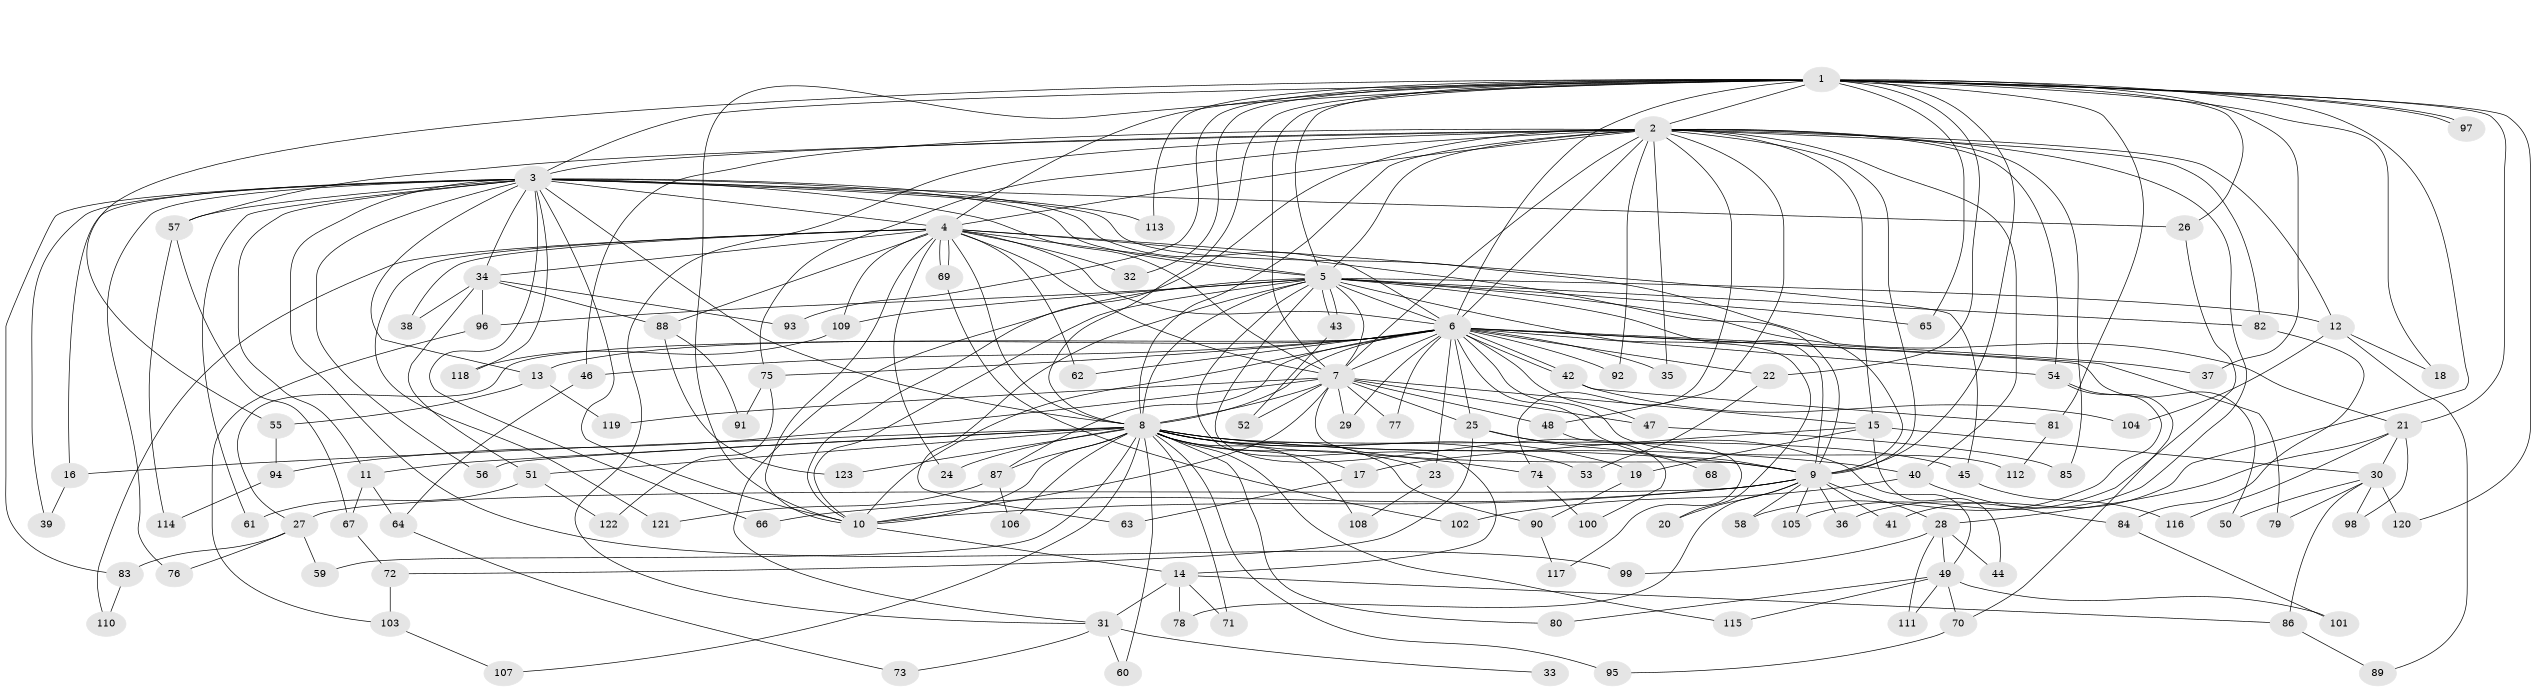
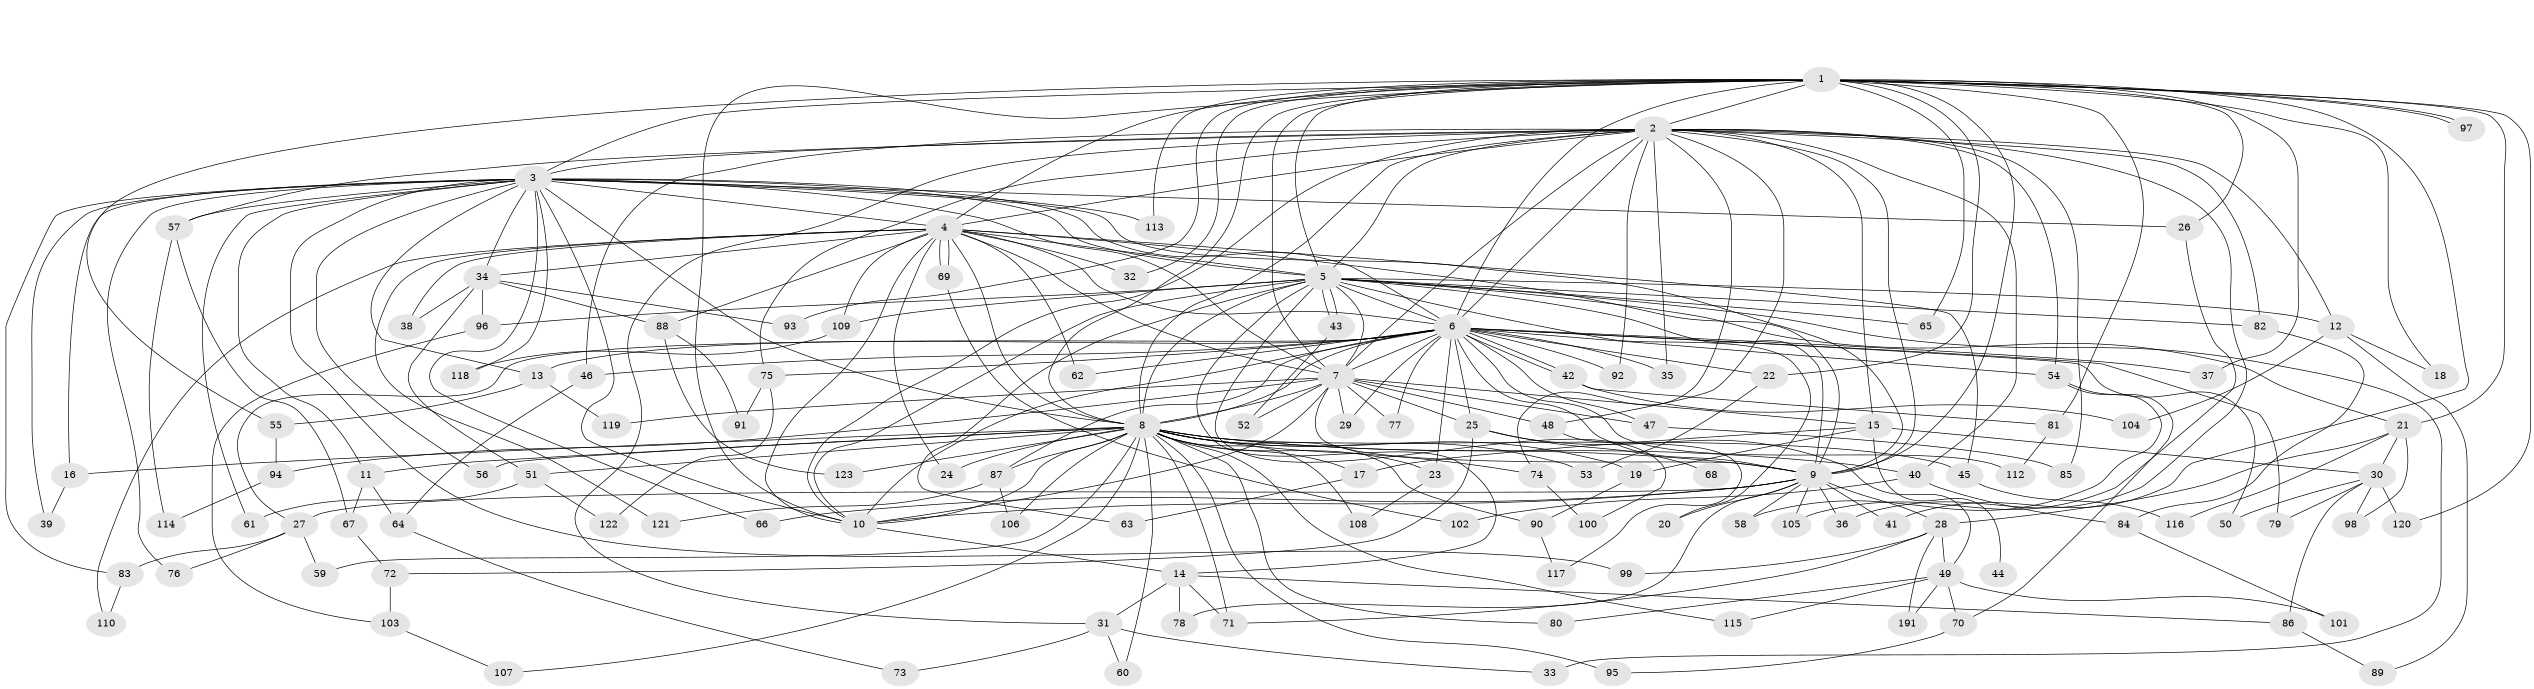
(814, 414) -> (2367, 385)
(1970, 550) -> (1677, 592)
(1908, 624) -> (1908, 624)
